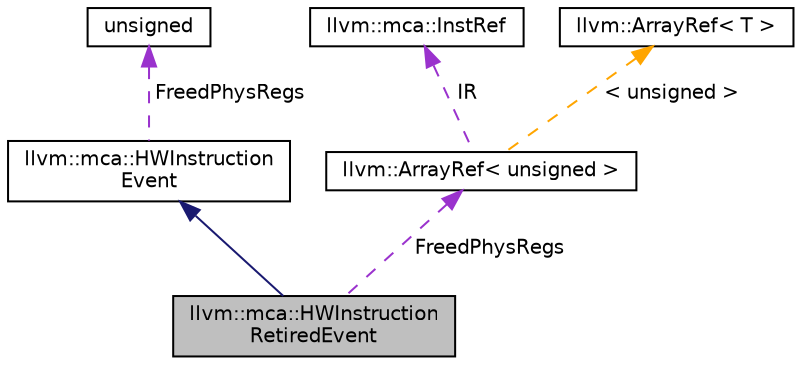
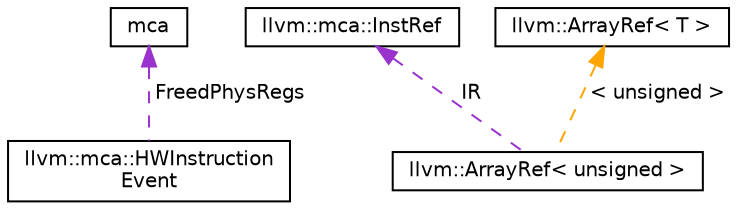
(149, 27) -> (149, 27)
(314, 326) -> none
